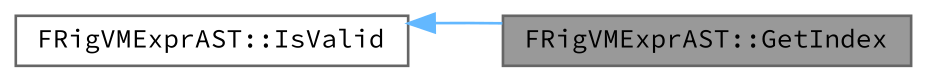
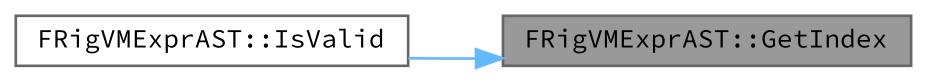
(469, 23) -> (442, 59)
